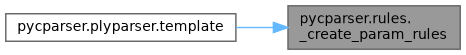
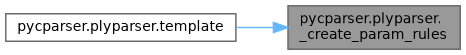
(374, 27) -> (374, 27)
